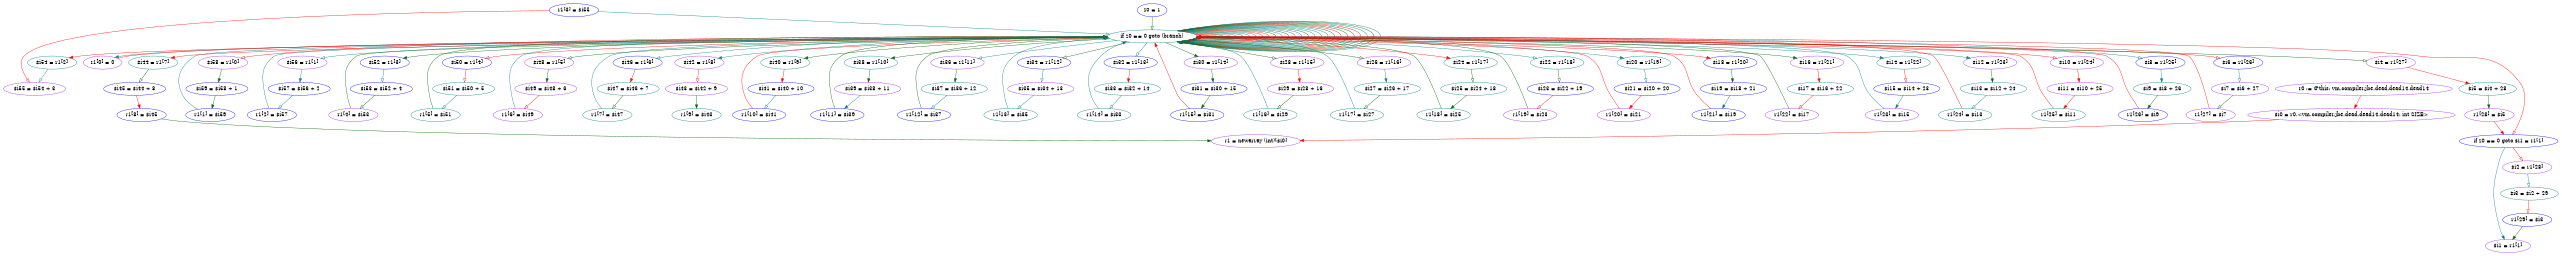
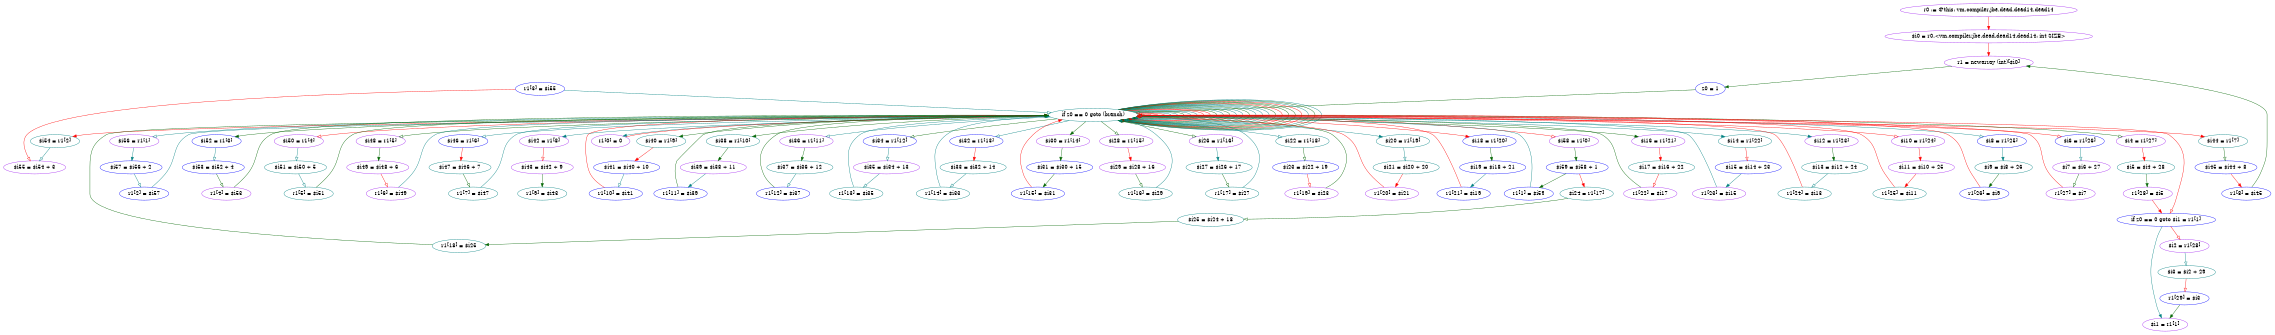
(1365, 49) -> (1581, 179)
(467, 63) -> (299, 141)
(466, 74) -> (297, 153)
none -> (1840, 77)
(1647, 89) -> (1406, 167)
